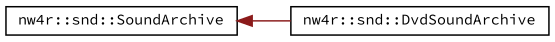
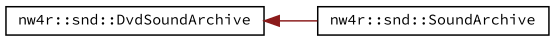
(271, 21) -> (298, 21)
